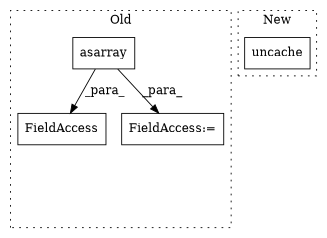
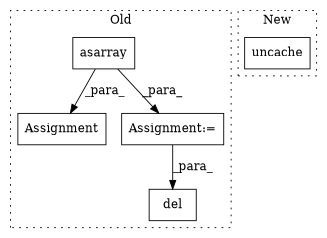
(62, 129) -> (62, 129)
(173, 129) -> (173, 129)
none -> (173, 205)
